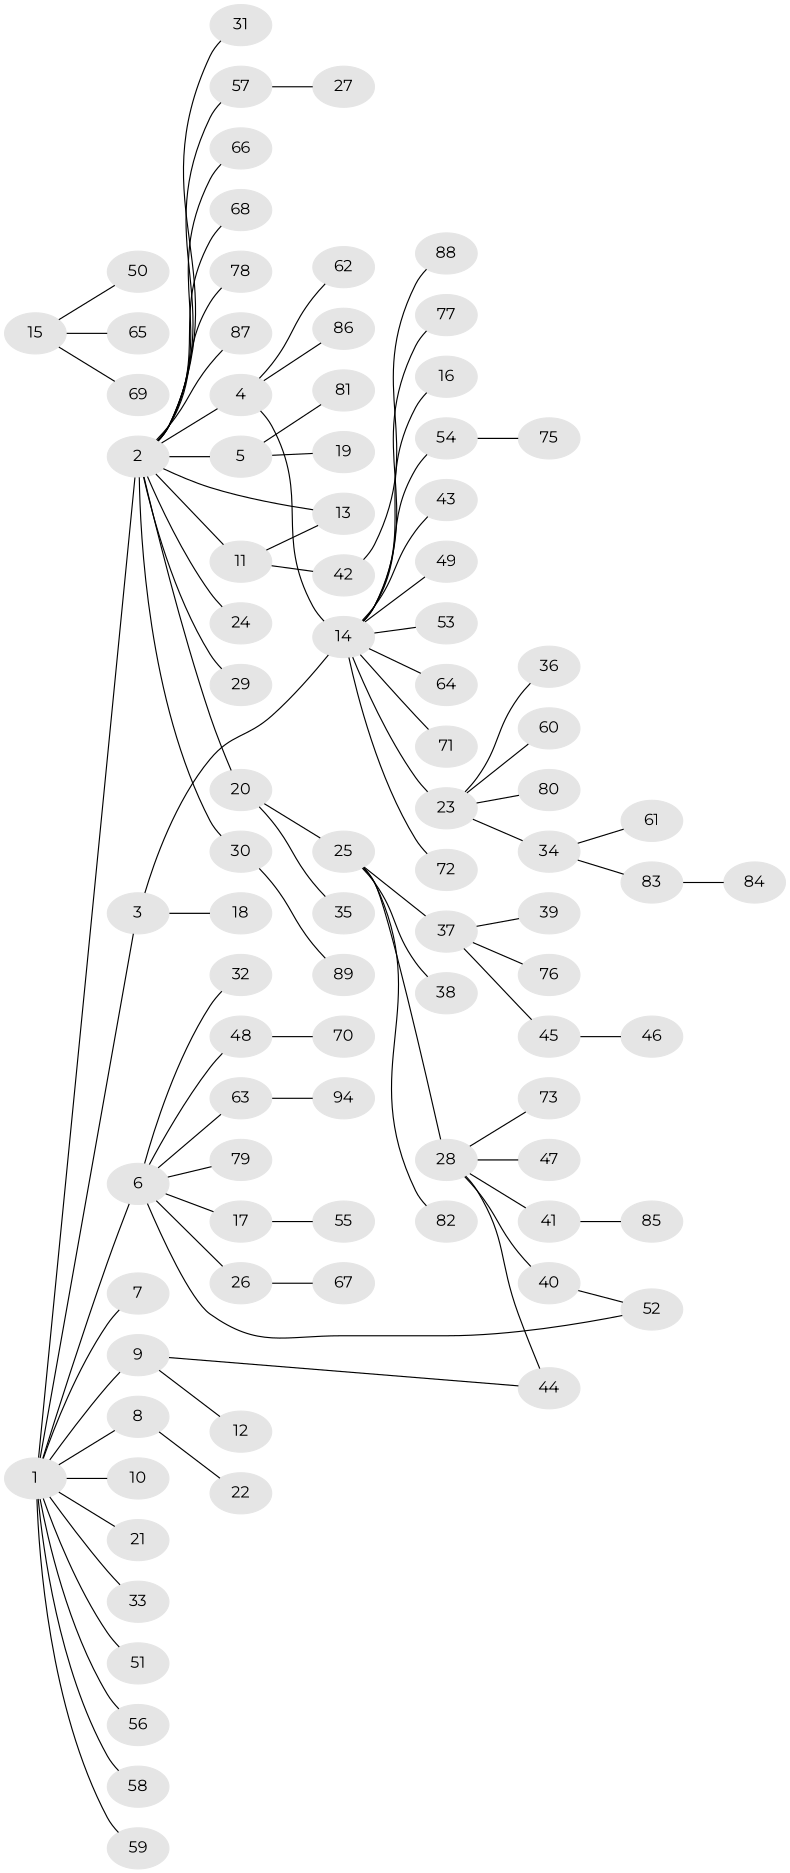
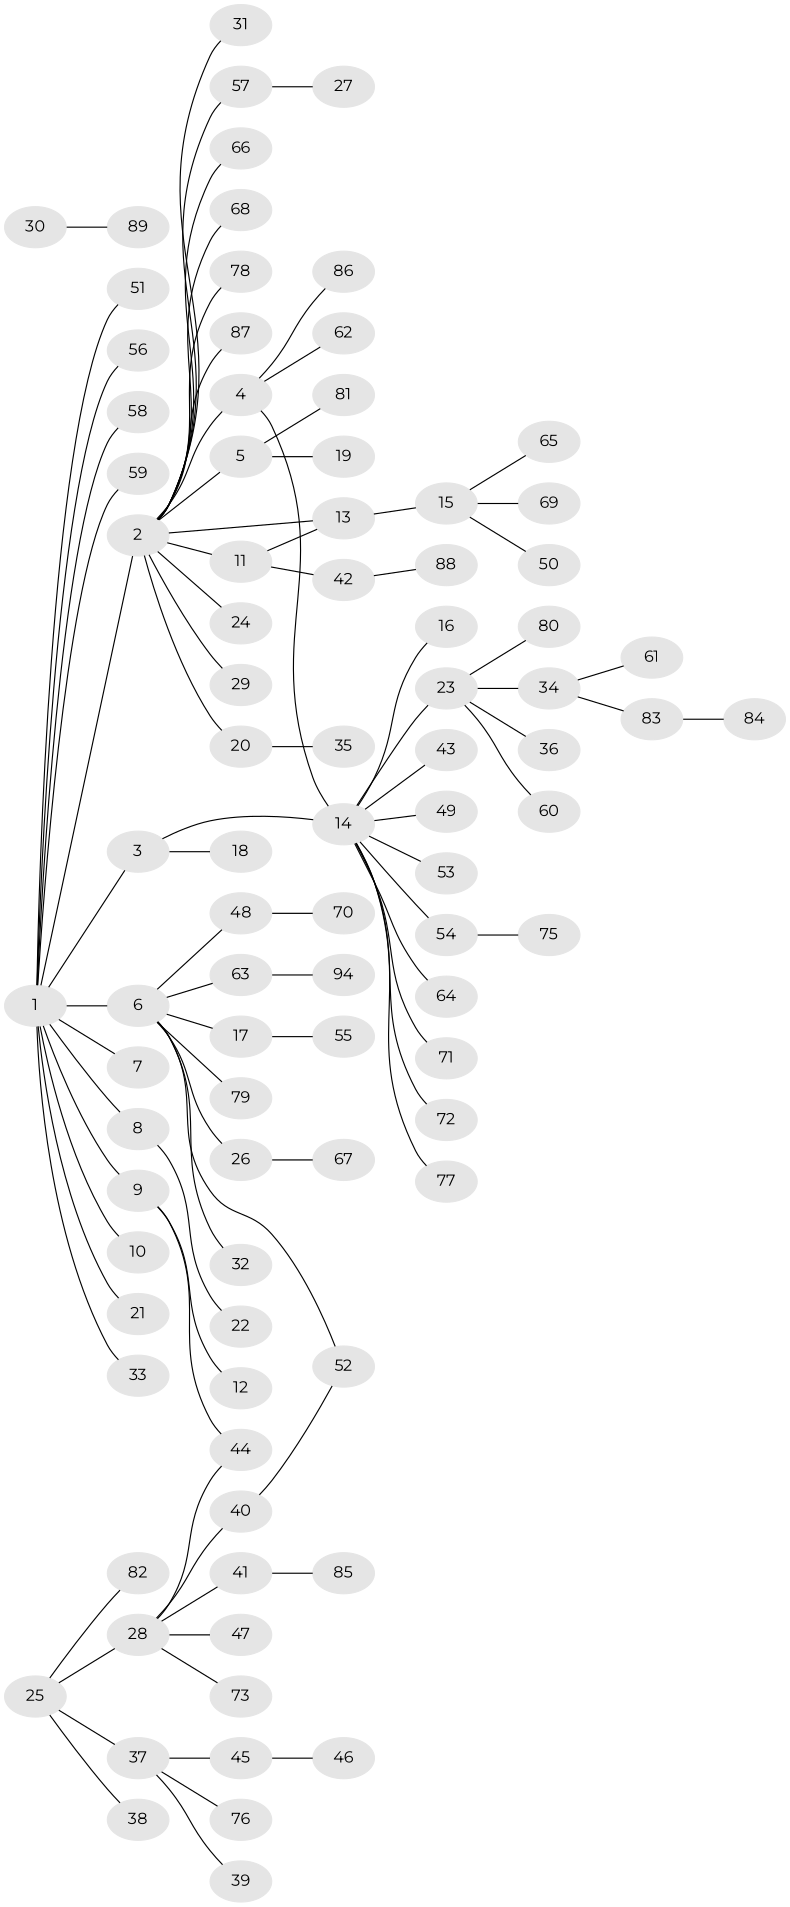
none -> (395, 511)
(158, 662) -> none
(292, 821) -> none
